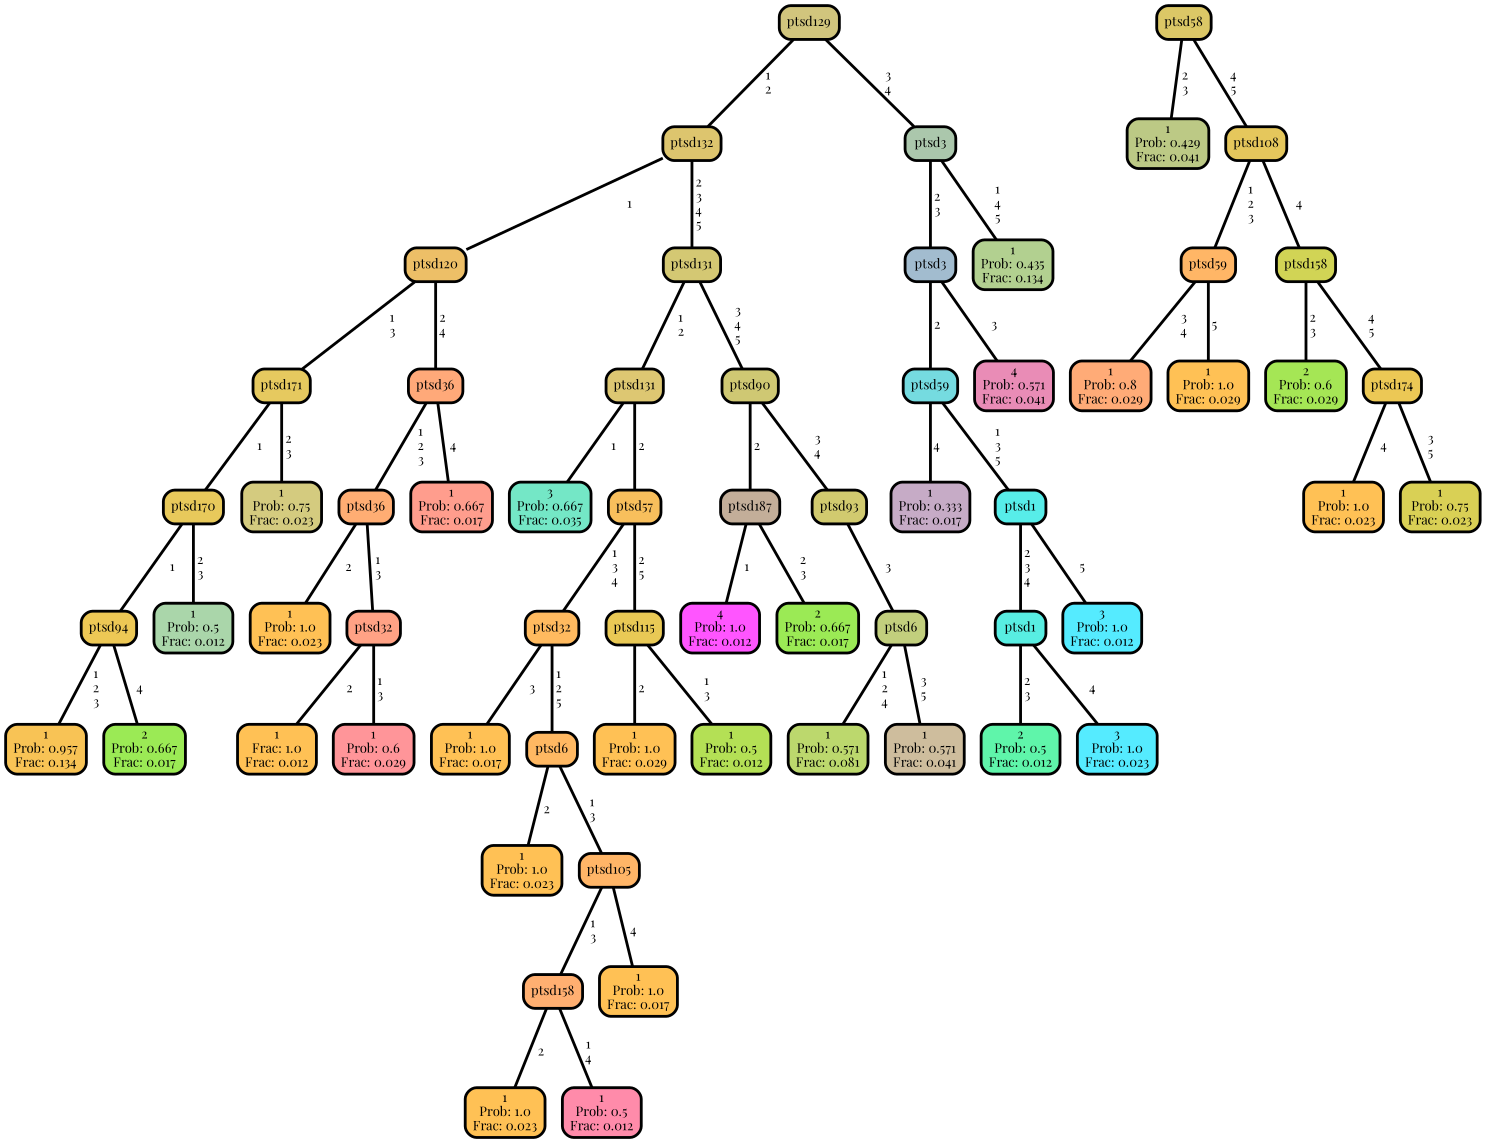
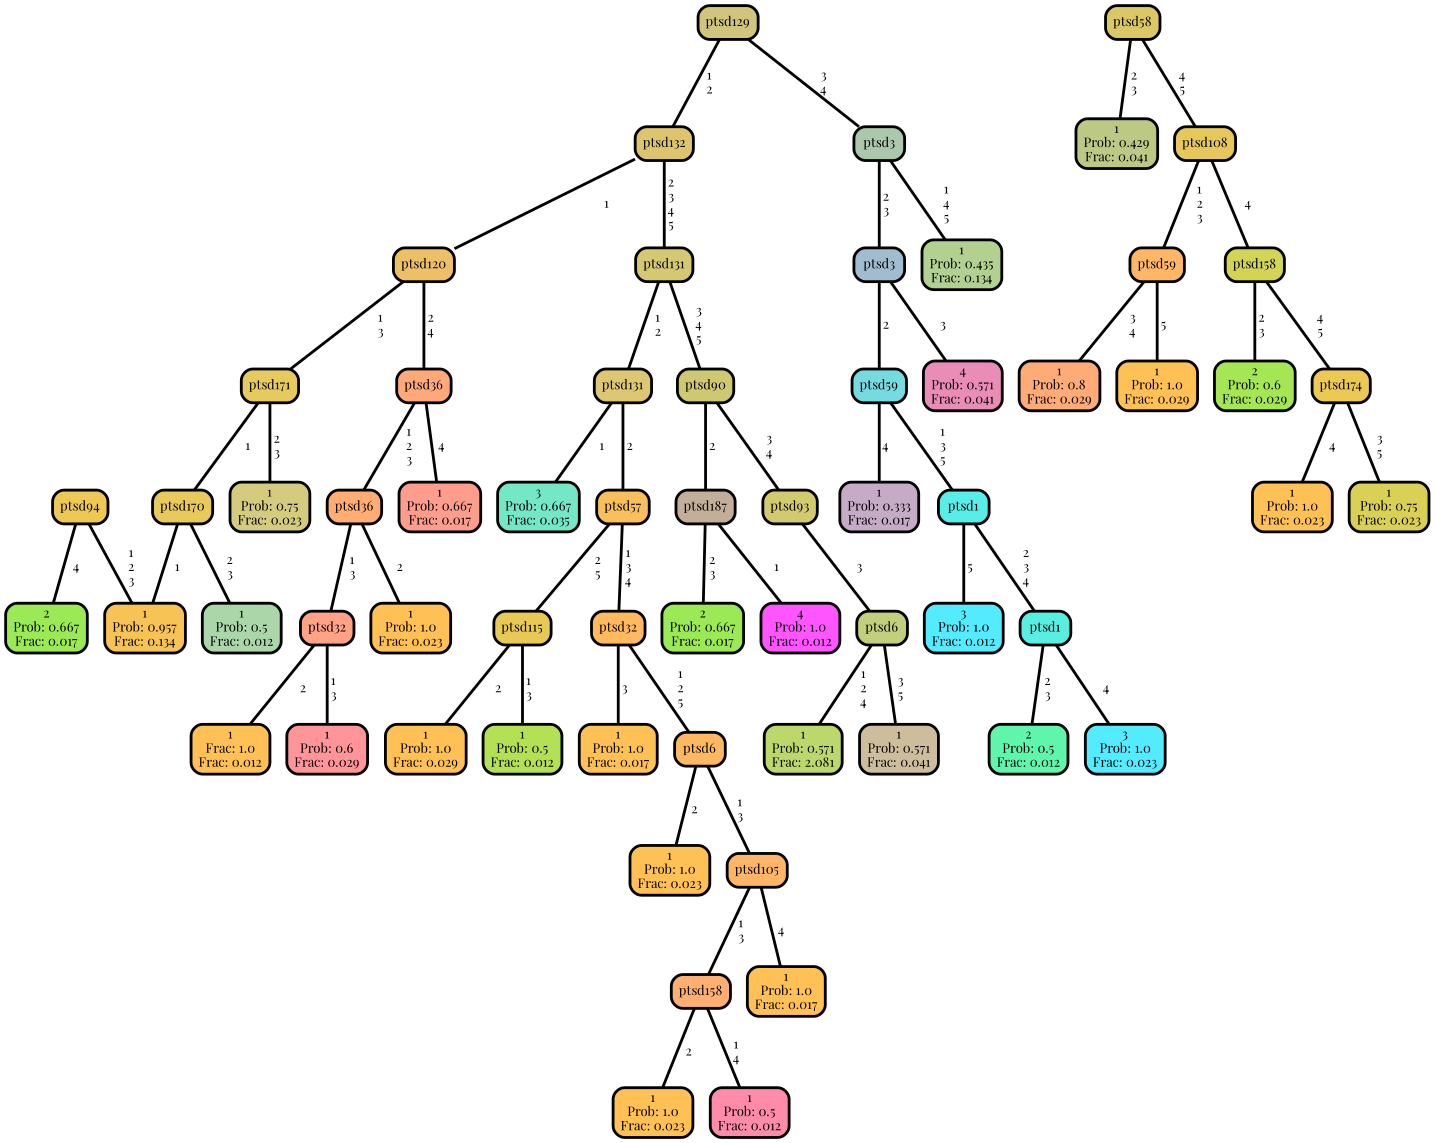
(151, 567) -> (165, 564)
(828, 749) -> (803, 749)
